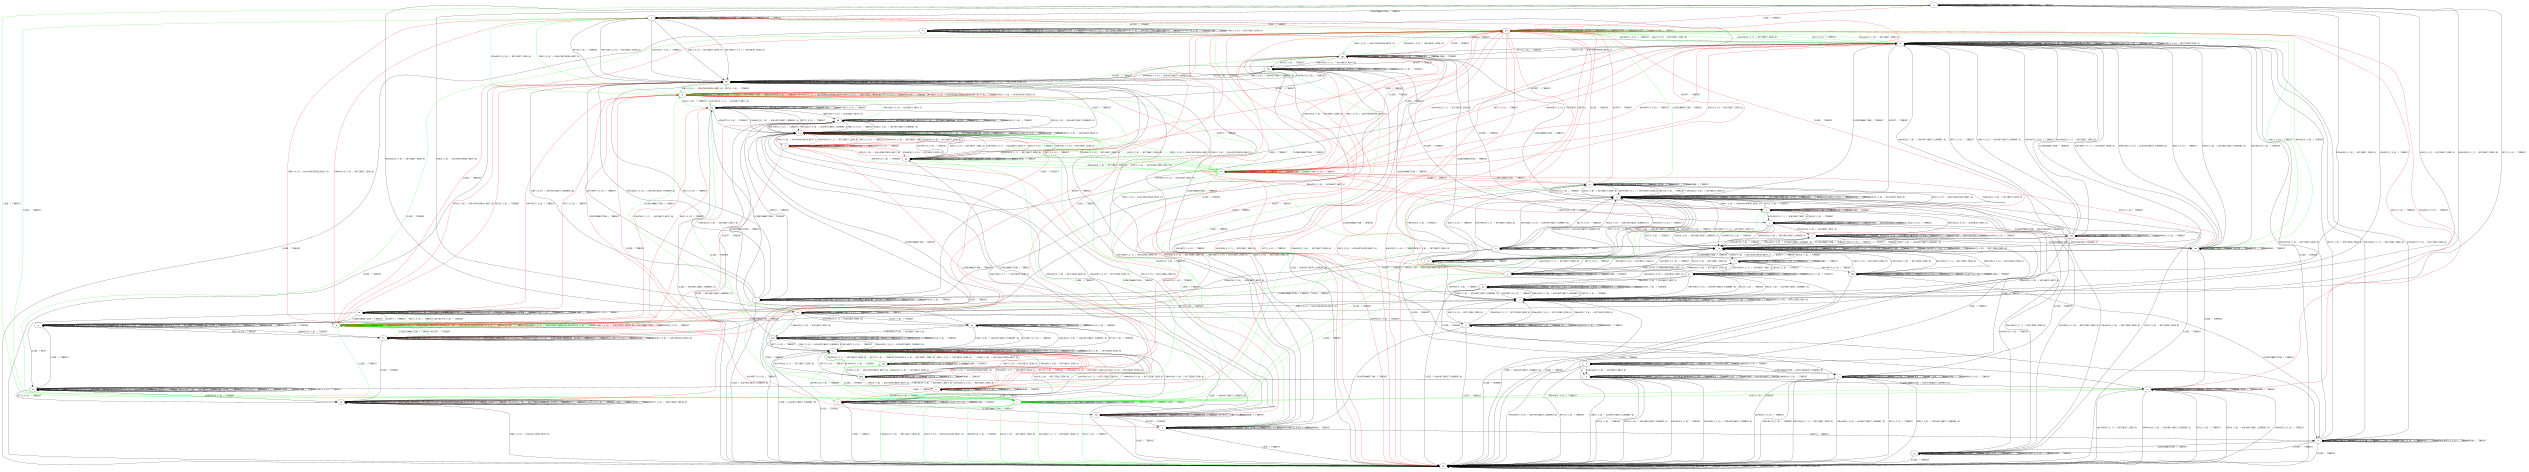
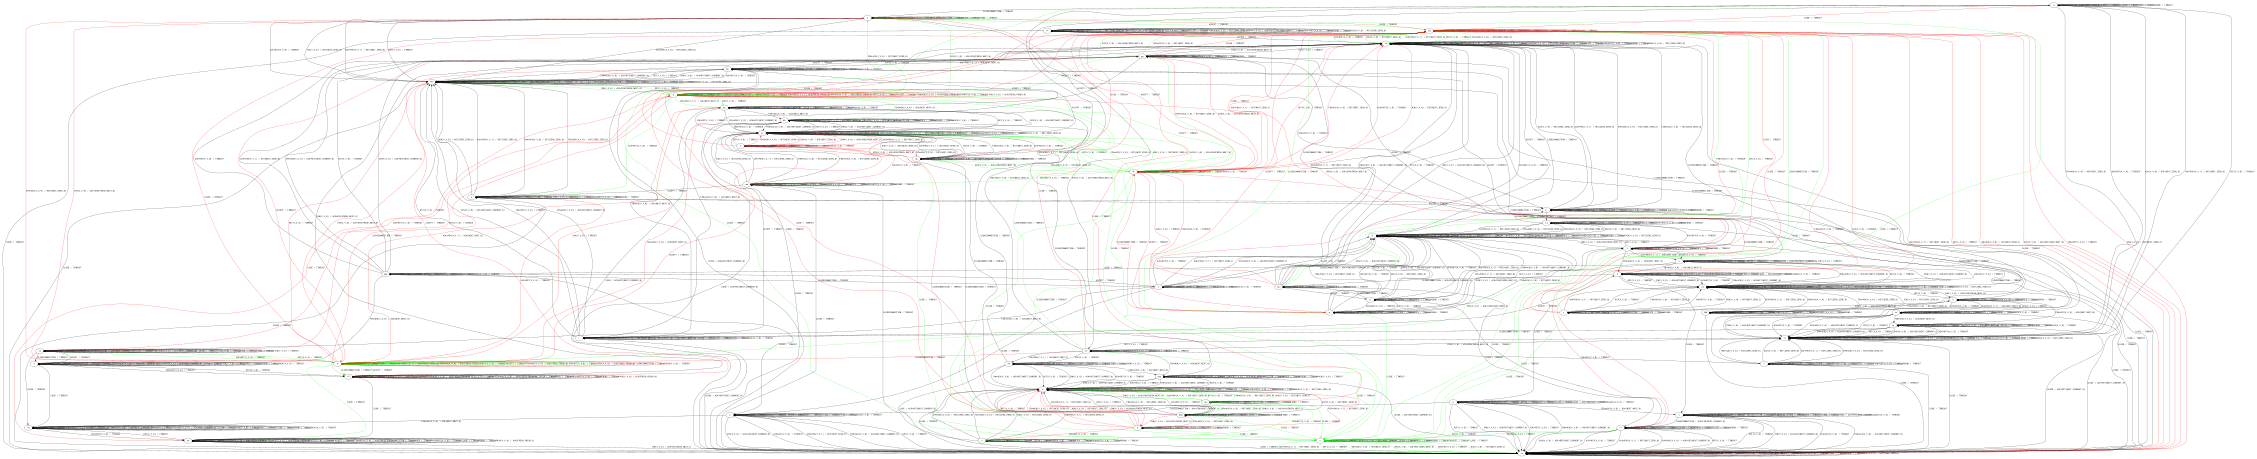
(1002, 166) -> (941, 183)
(39, 351) -> (36, 389)
(749, 351) -> (1115, 184)
